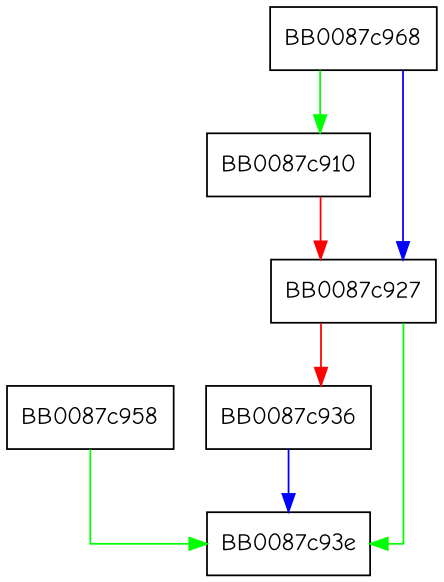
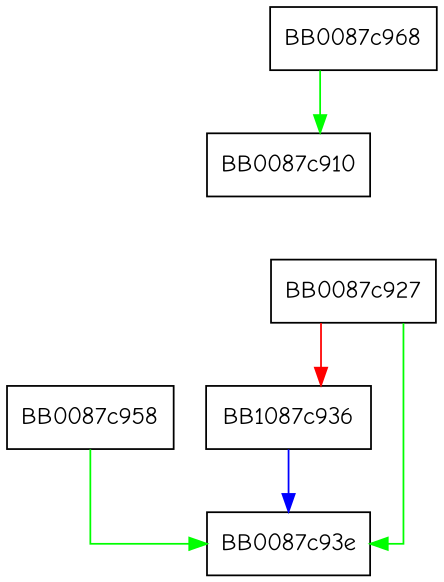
(403, 156) -> none
(321, 219) -> none
(289, 417) -> (289, 417)
